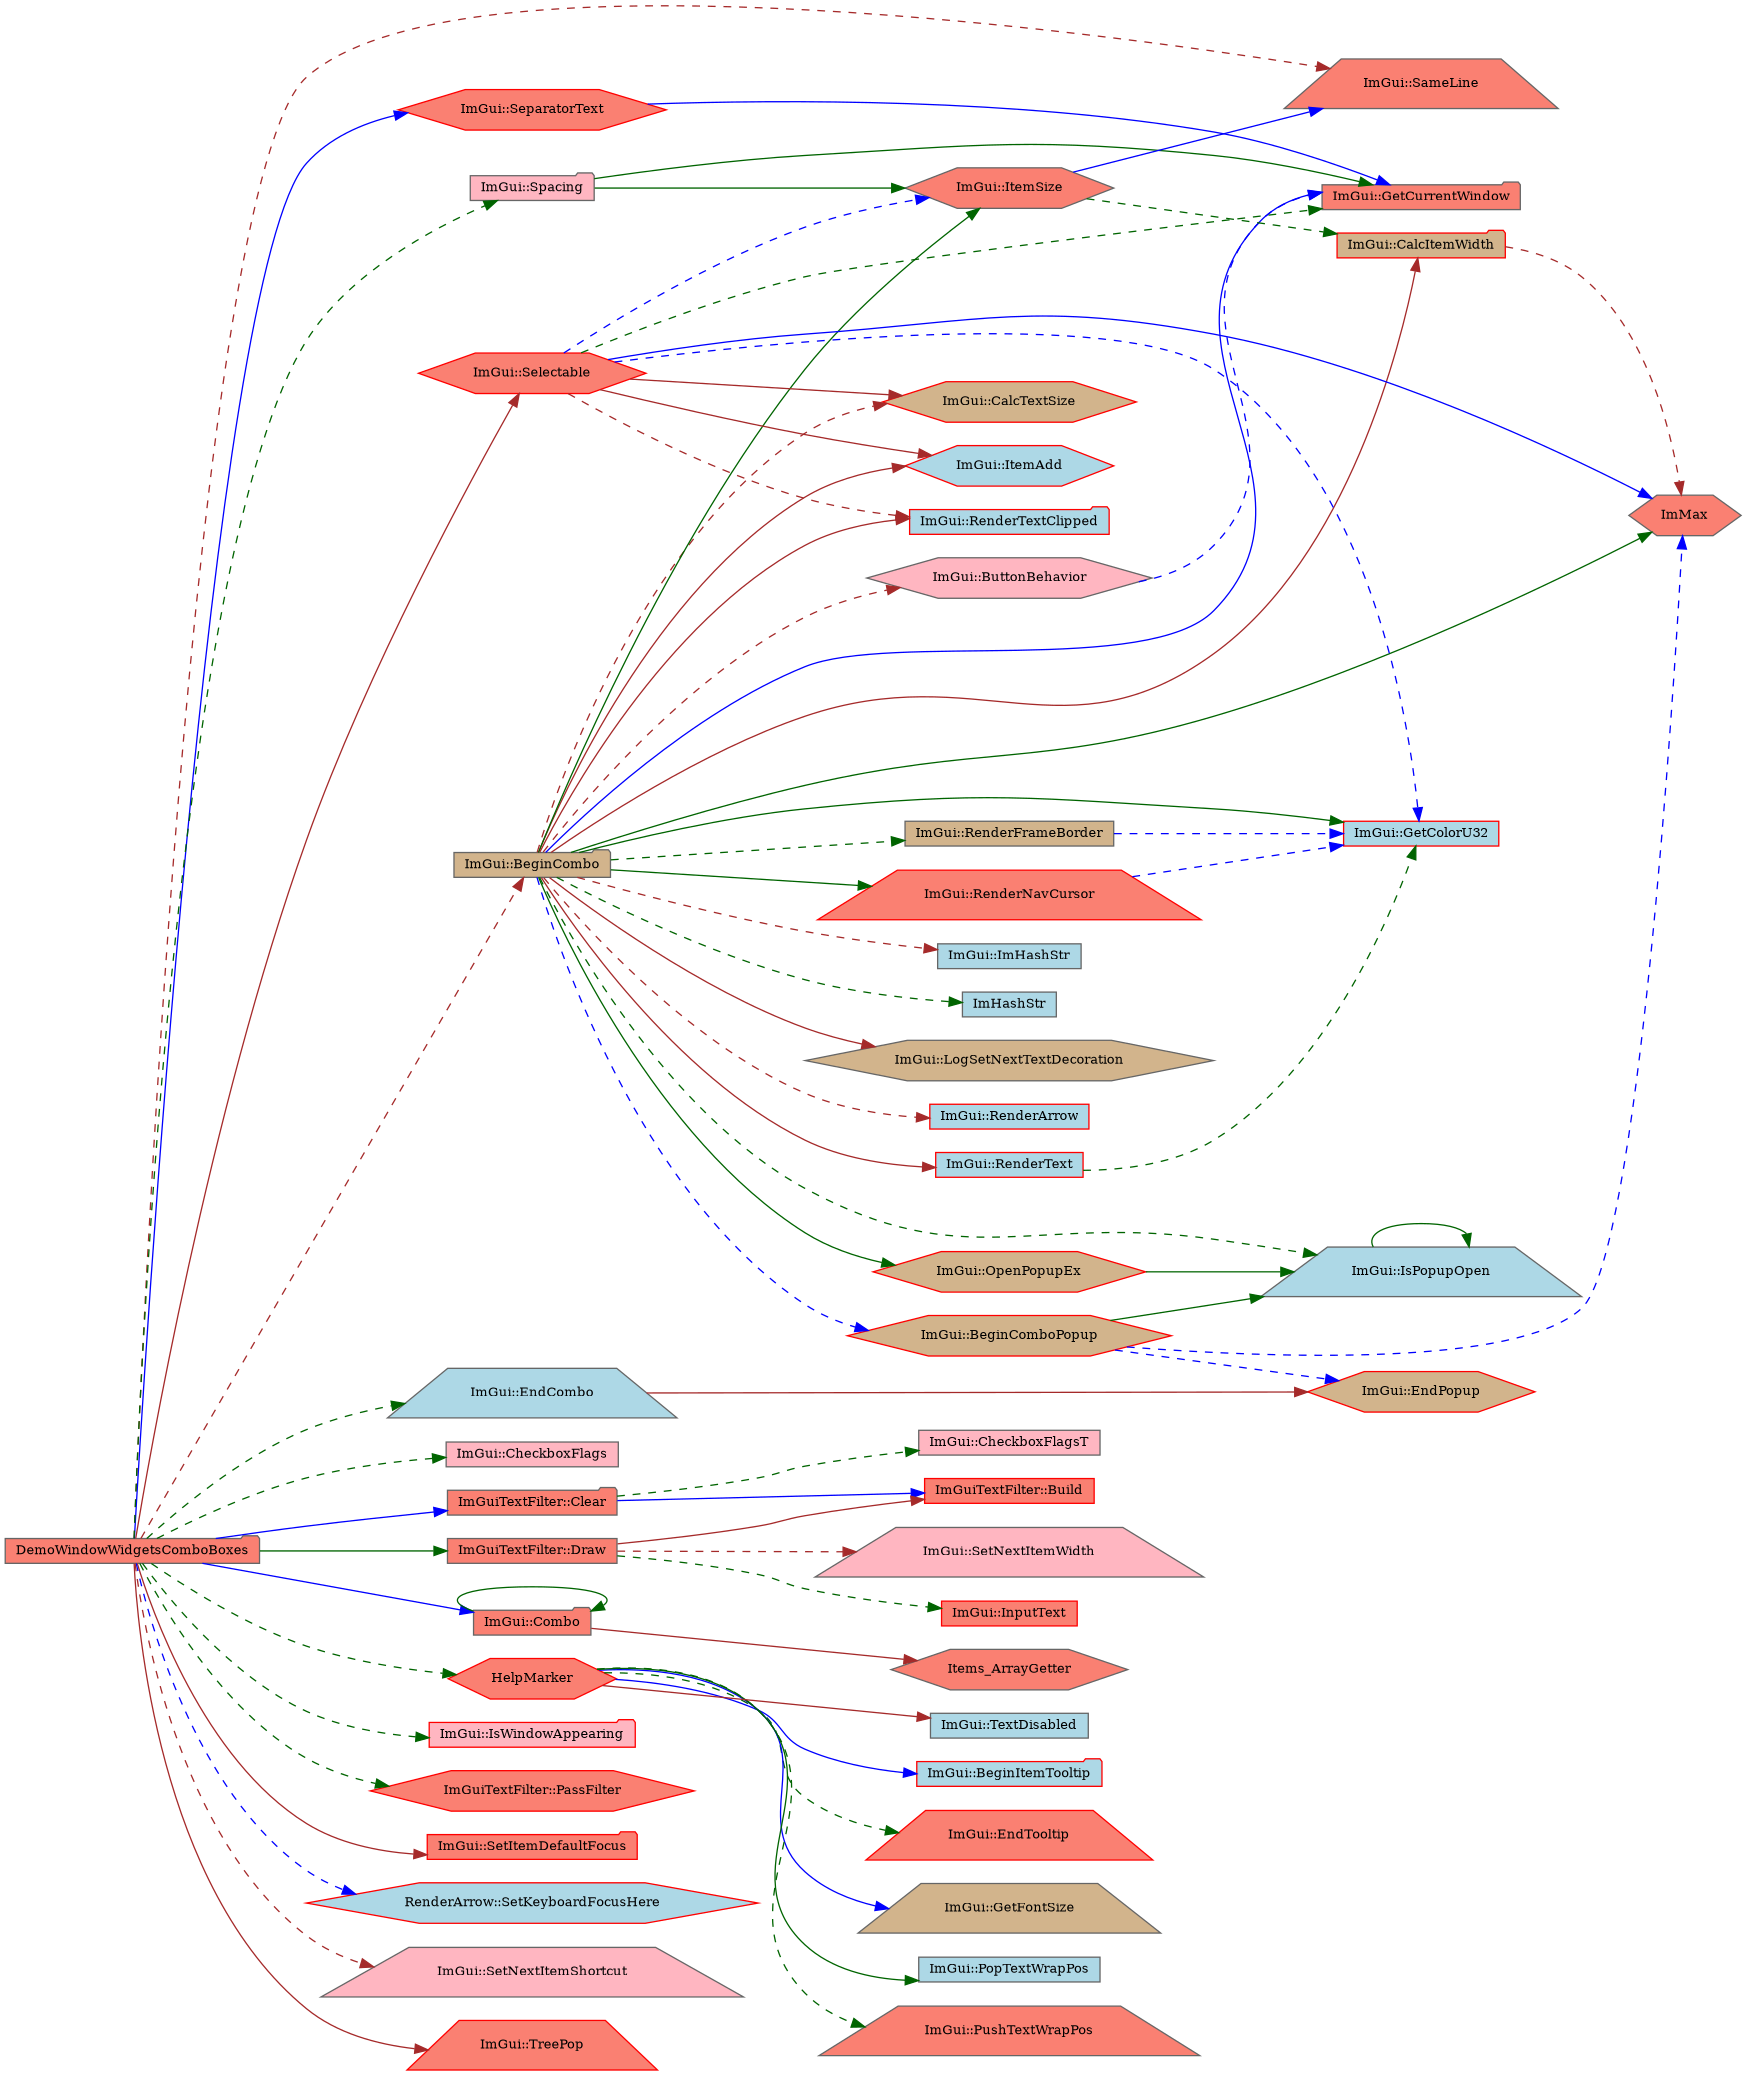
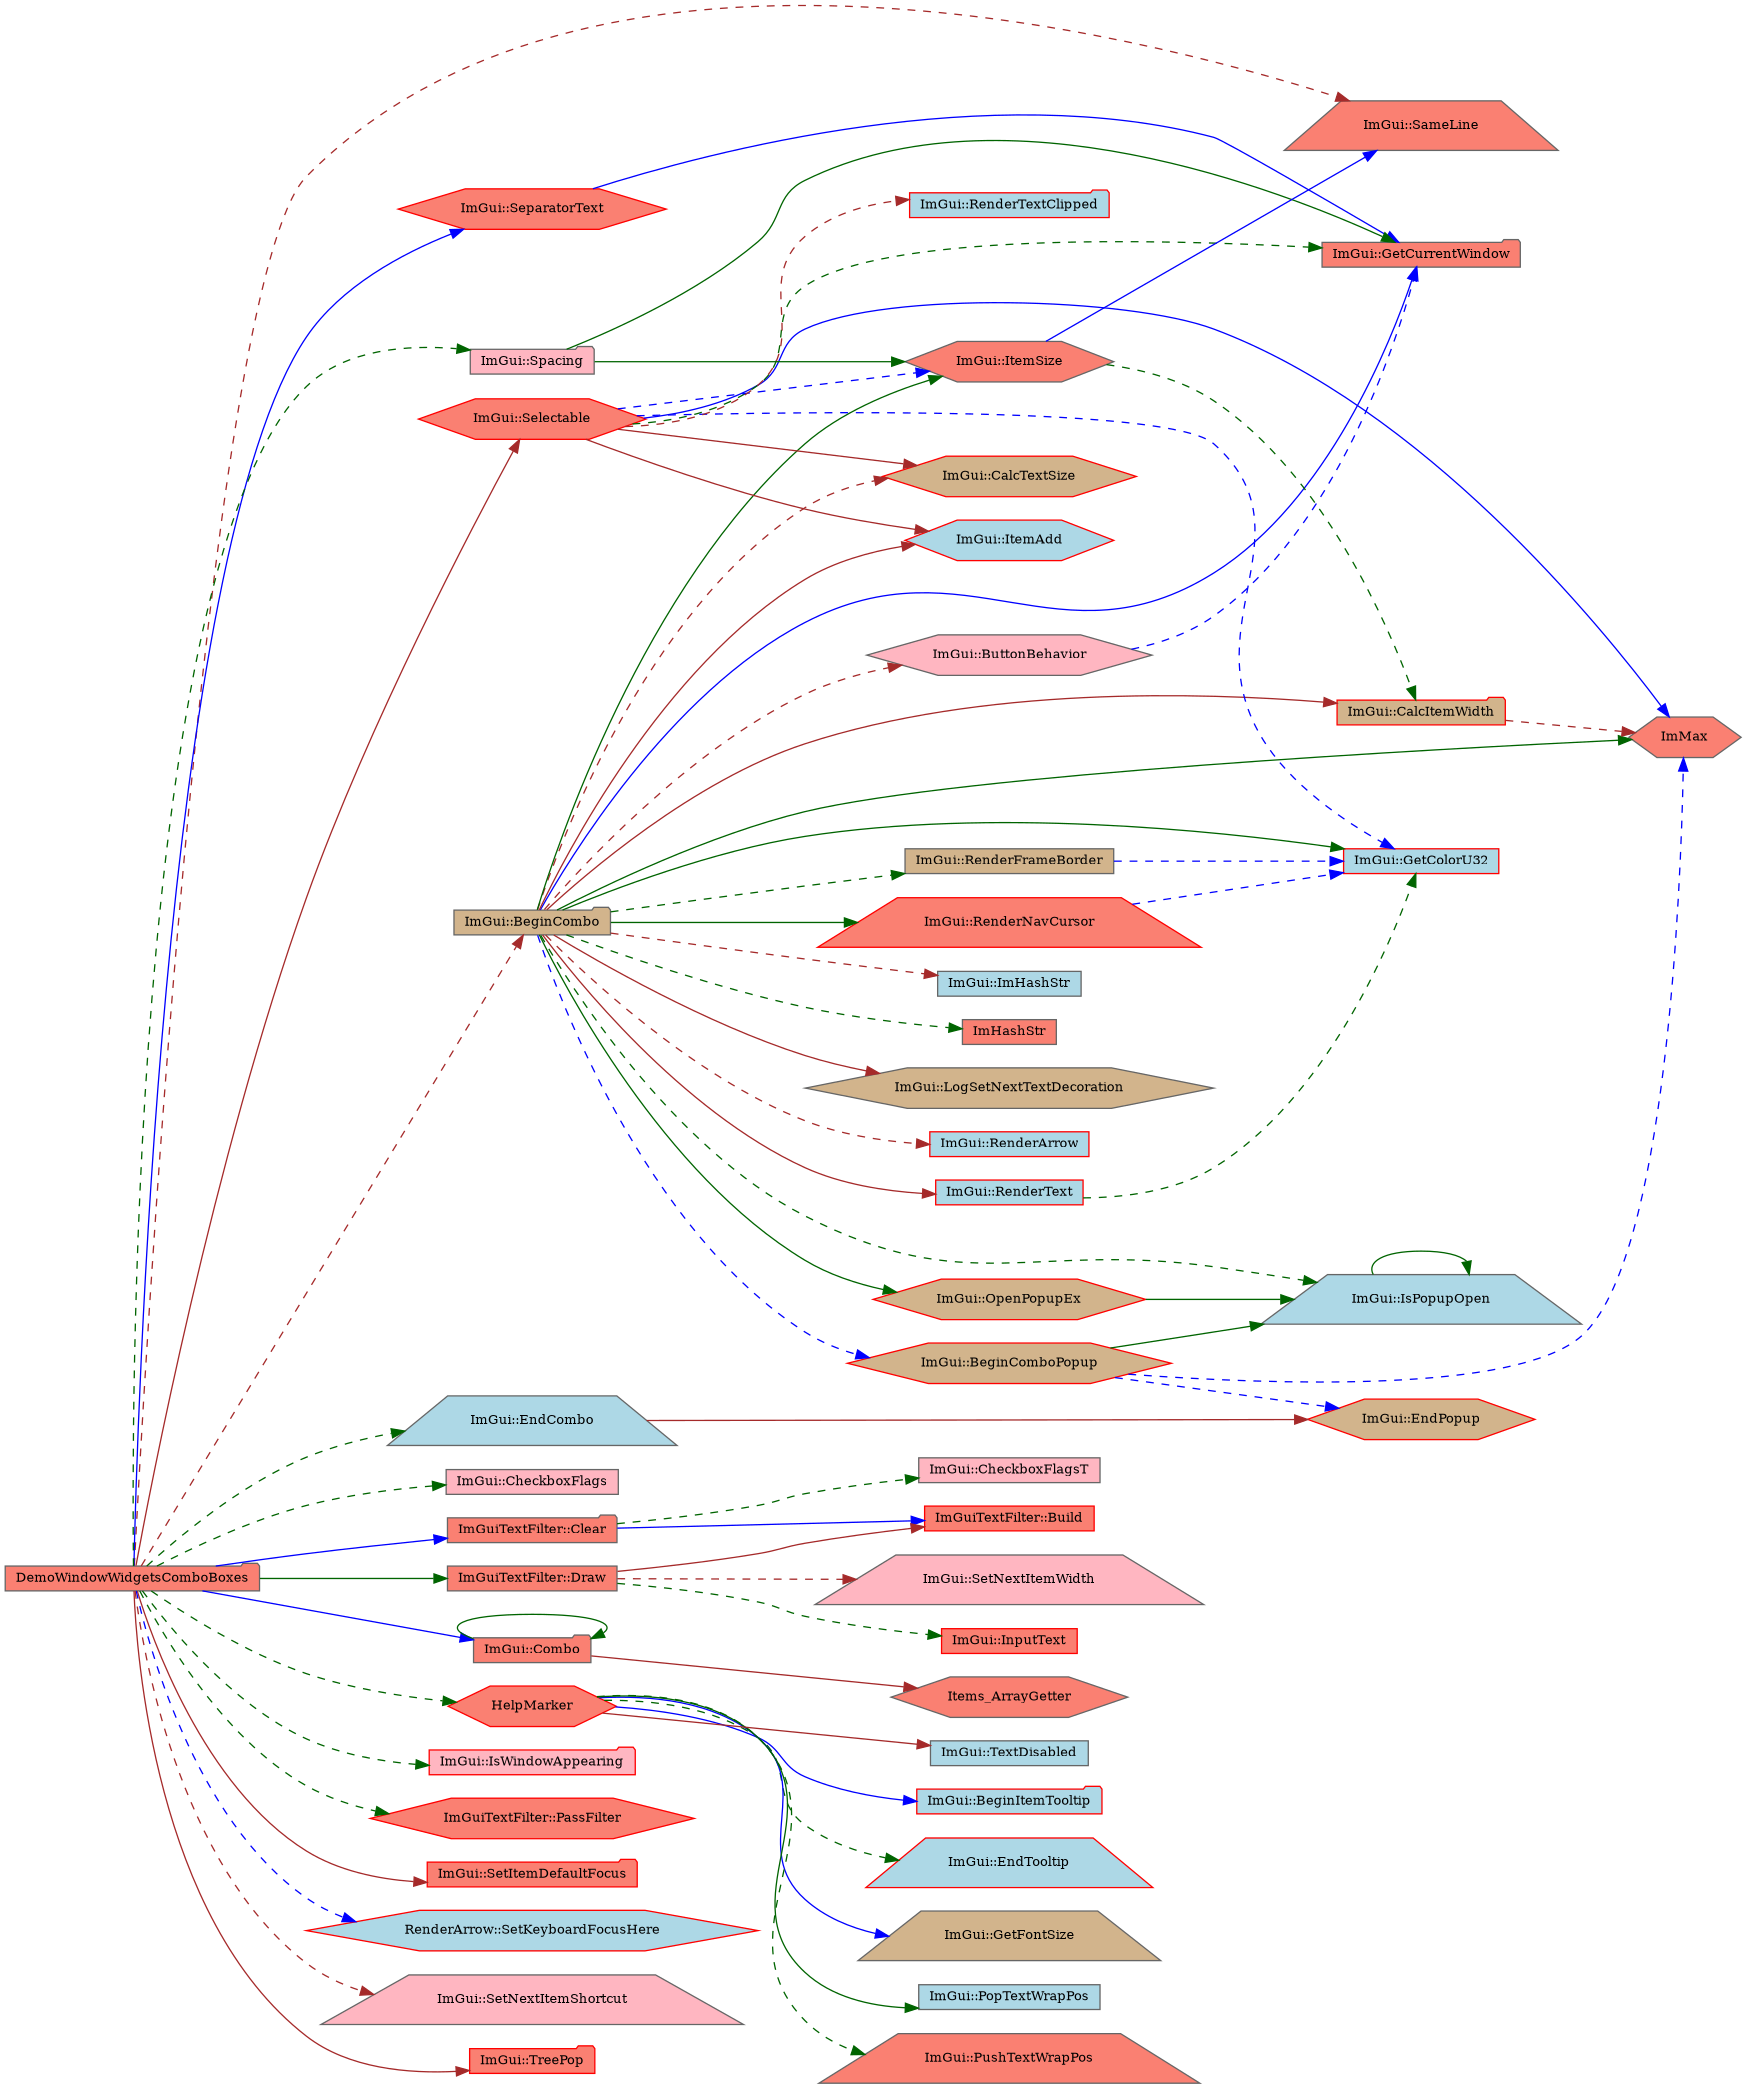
(683, 644) -> none
(1009, 1004) -> (1009, 1032)
(1009, 1835) -> (1009, 1863)
(532, 2045) -> (532, 2061)
